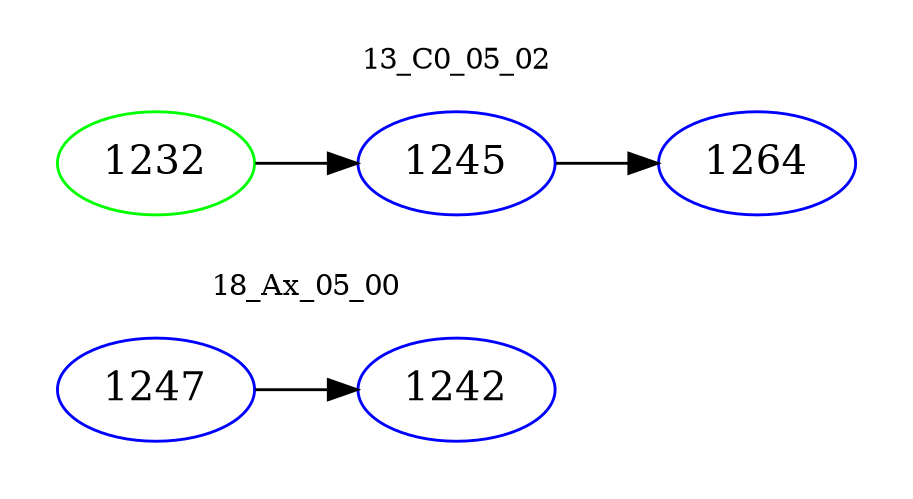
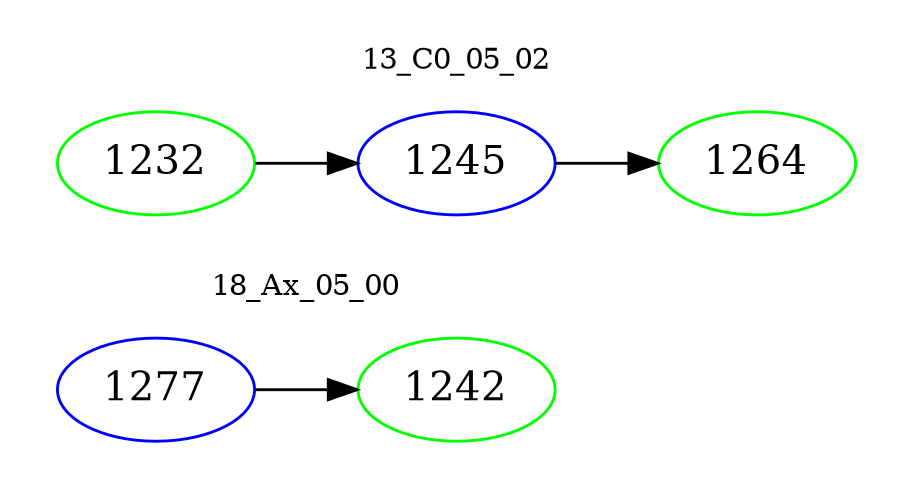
(757, 163) -> (757, 163)
(156, 390) -> (156, 390)
(457, 390) -> (457, 390)
